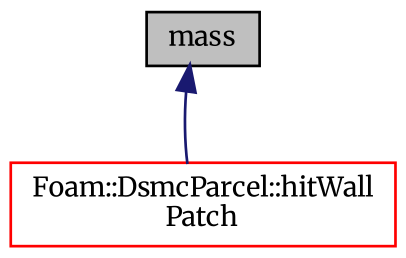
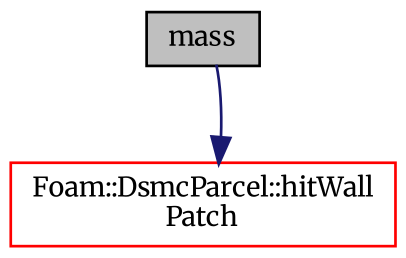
(185, 128) -> (221, 101)
